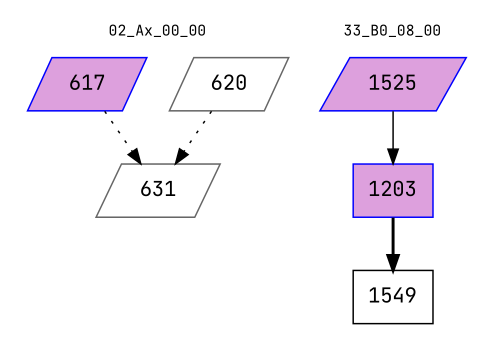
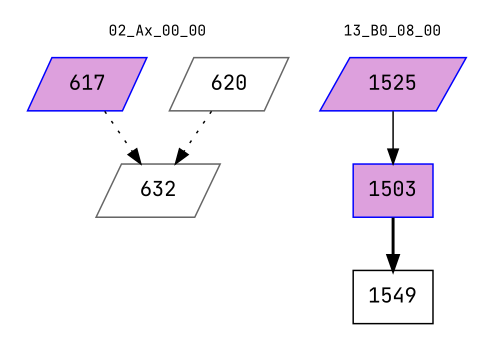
(393, 32) -> (393, 32)
(158, 191) -> (158, 191)
(393, 191) -> (393, 191)
